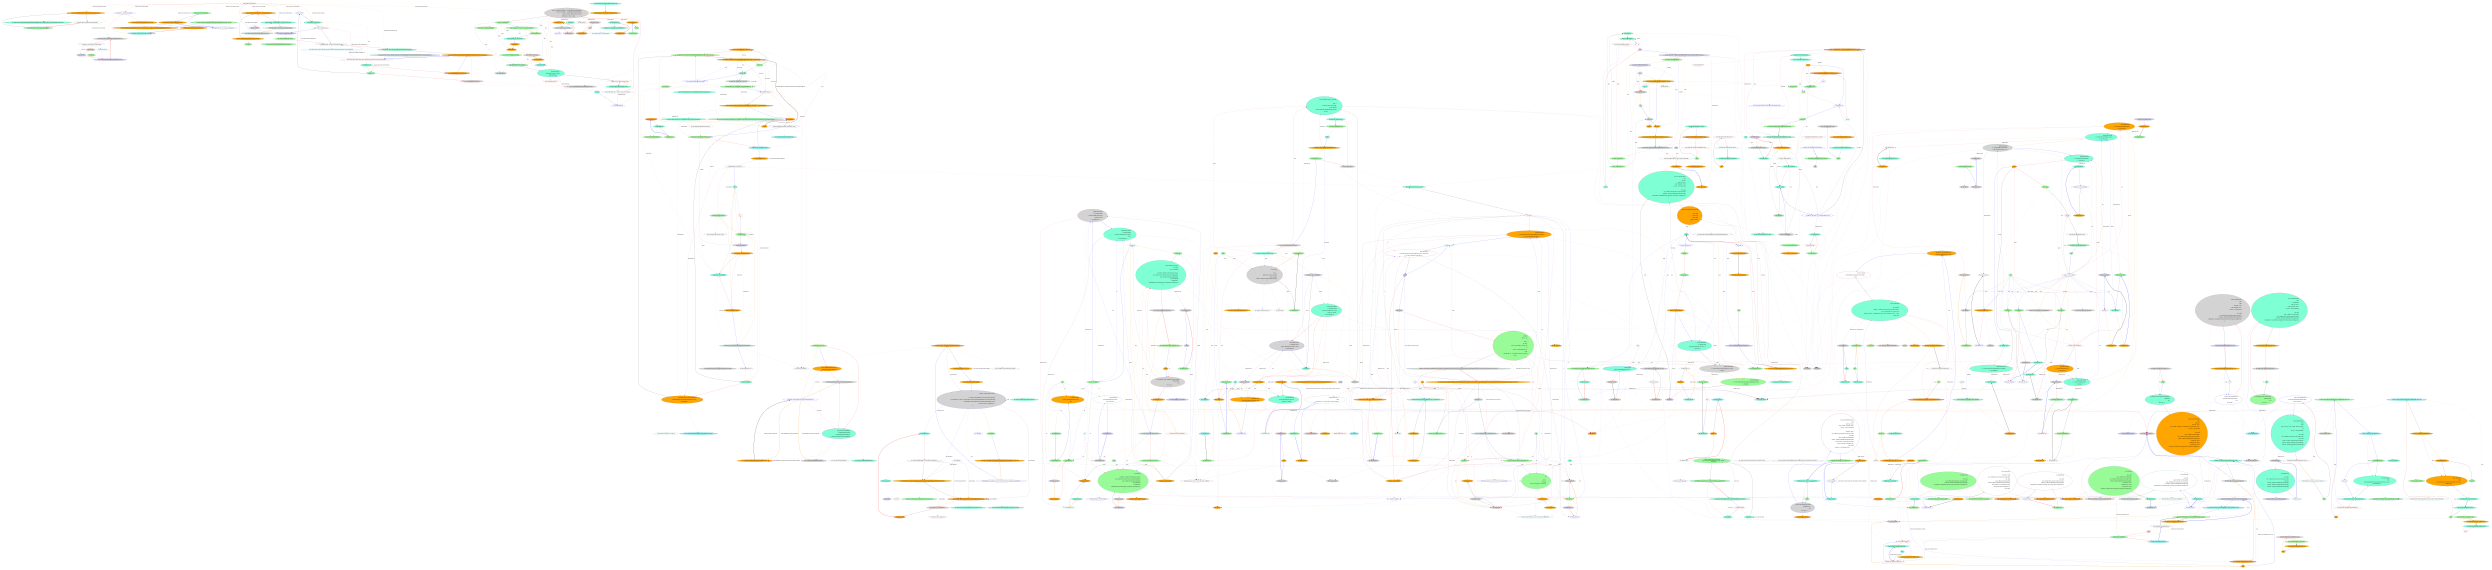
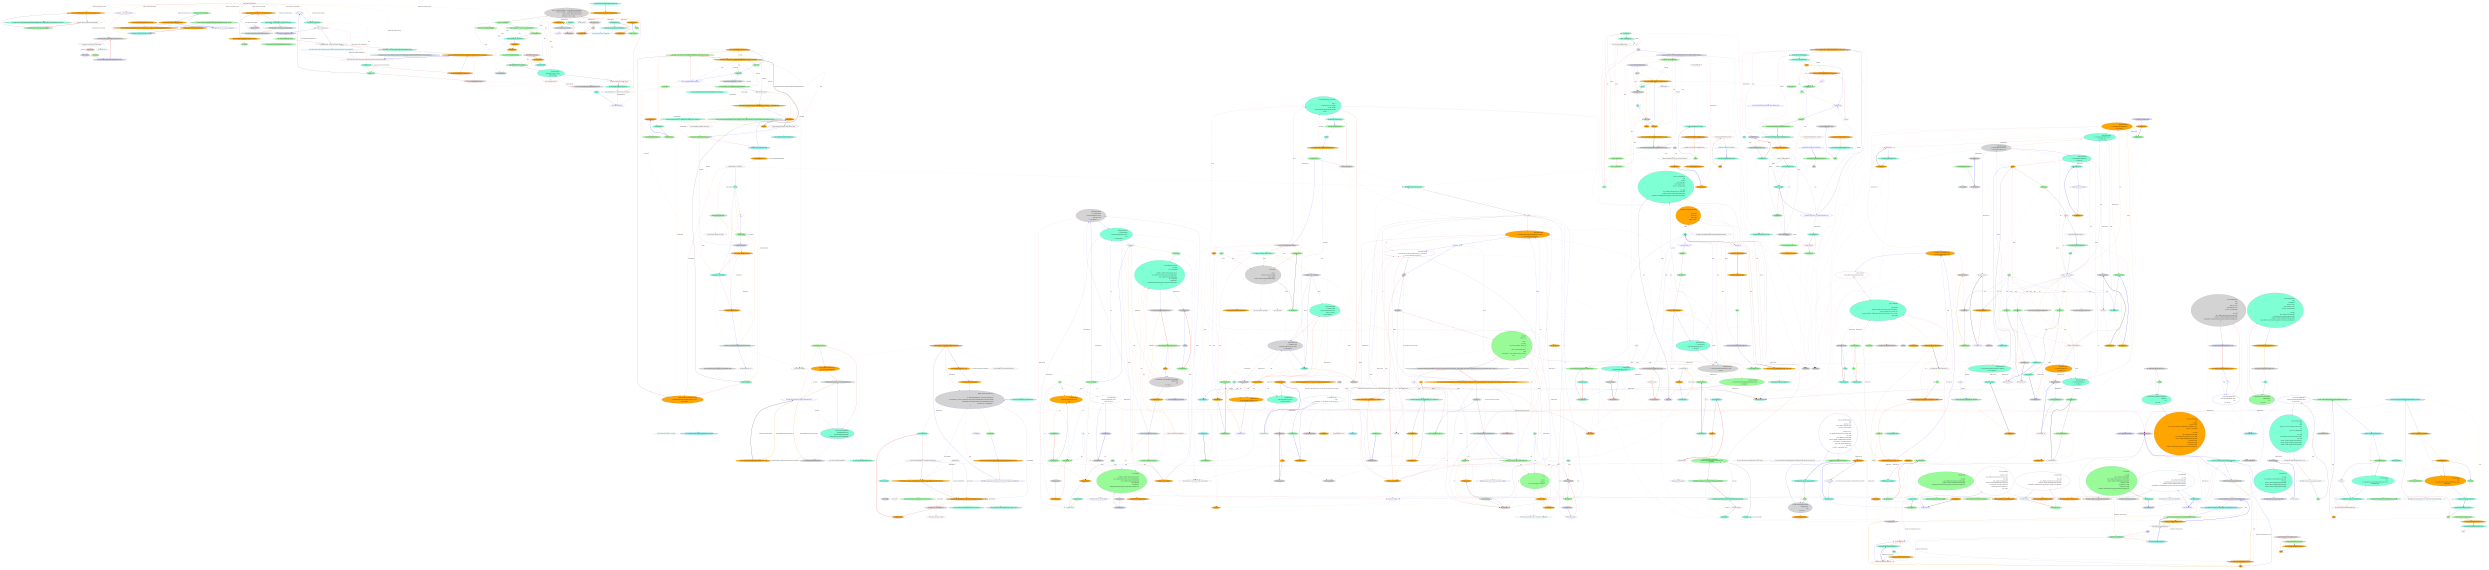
(1452, 461) -> (1448, 461)
